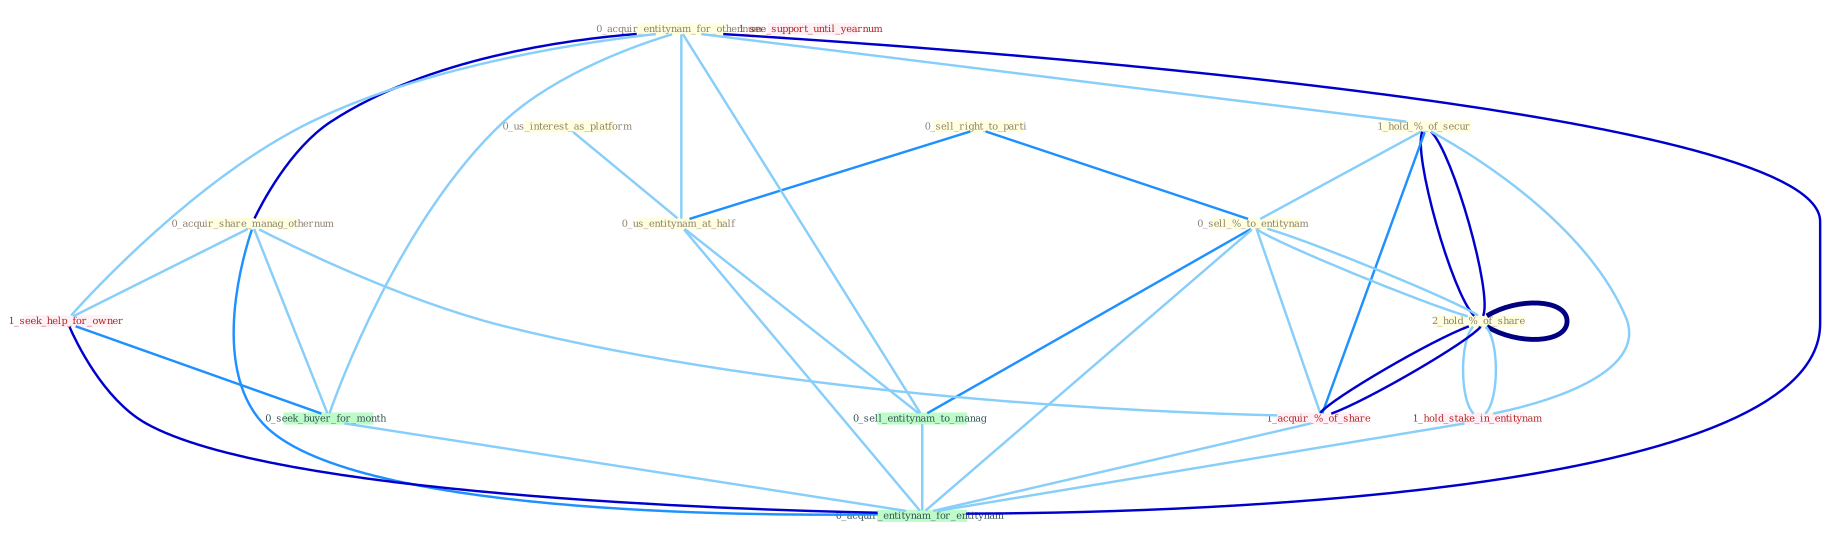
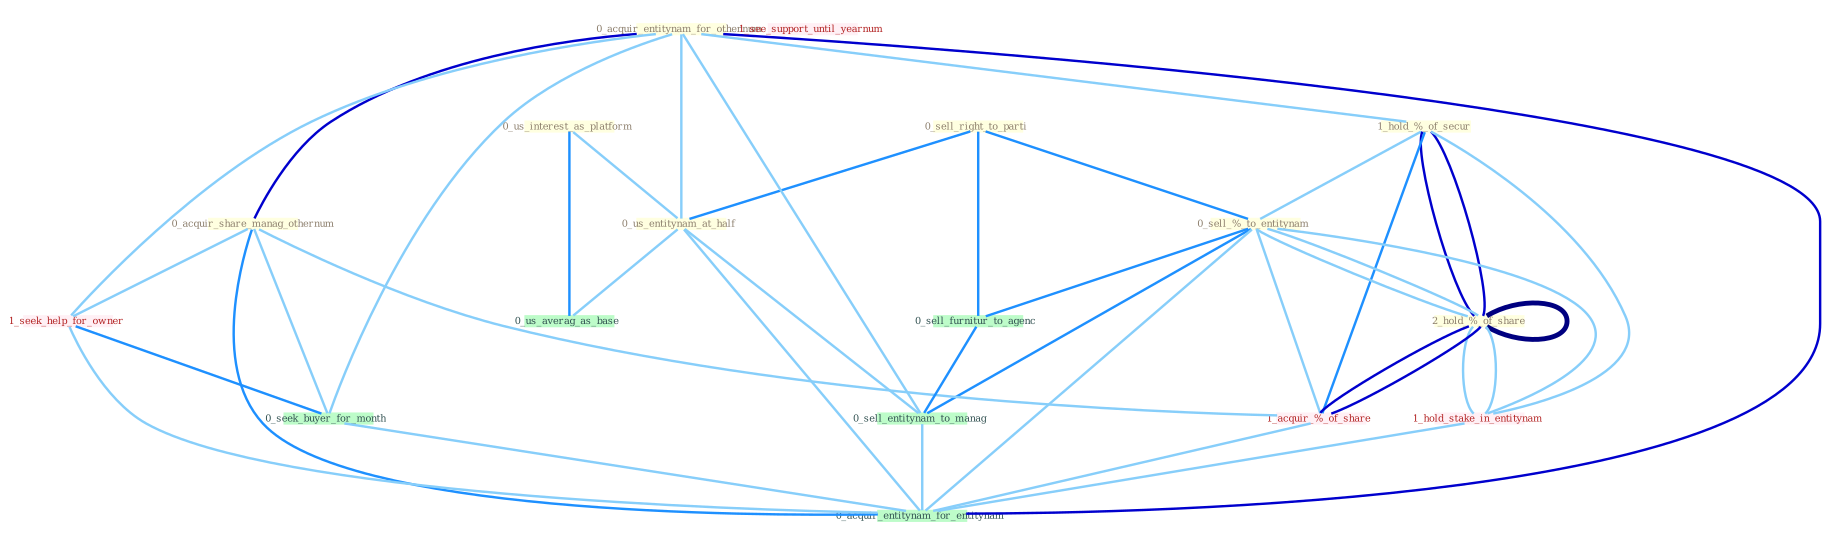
none -> (1516, 277)
none -> (569, 321)
none -> (978, 321)
(296, 467) -> (296, 467)
